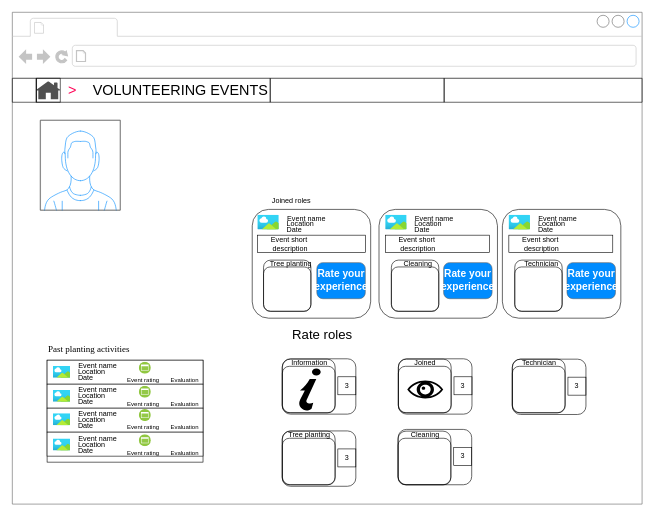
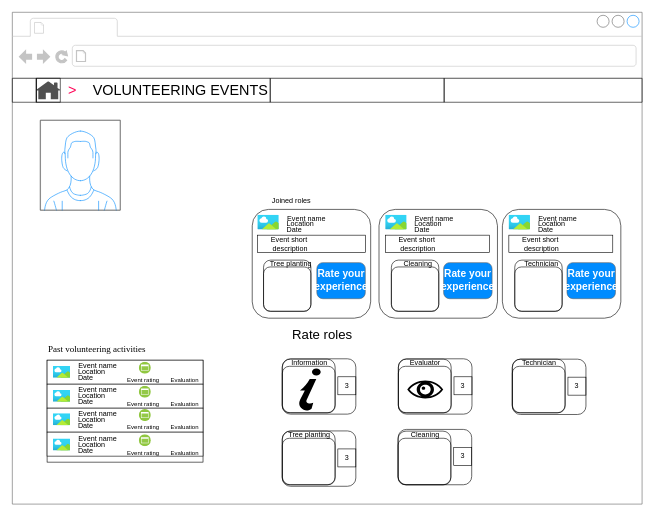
(101, 350) -> (111, 350)
(425, 363) -> (425, 363)
